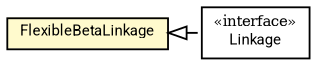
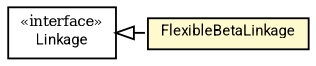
(194, 33) -> (141, 33)
